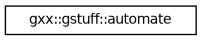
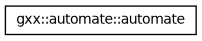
(101, 20) -> (101, 20)
